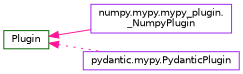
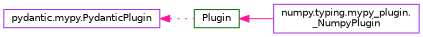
(161, 19) -> (346, 19)
(81, 48) -> (182, 19)
